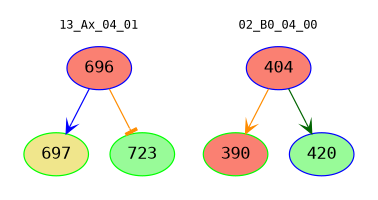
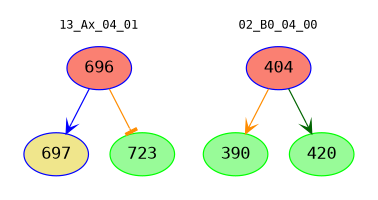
(56, 154) -> (56, 154)
(236, 154) -> (236, 154)
(322, 154) -> (322, 154)
